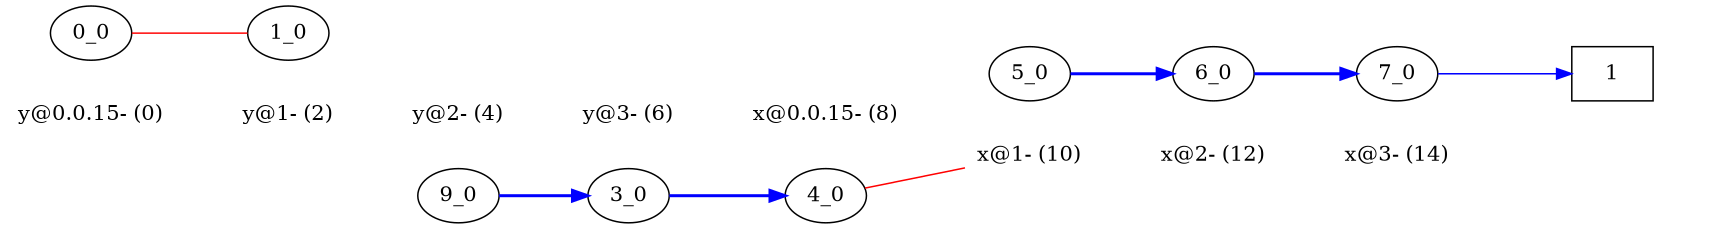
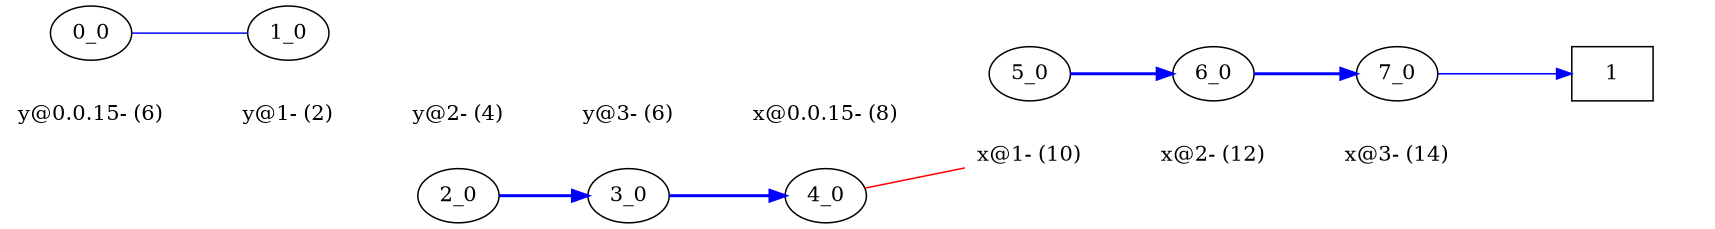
(190, 33) -> (190, 33)
(91, 114) -> (91, 114)
(458, 196) -> (458, 196)
